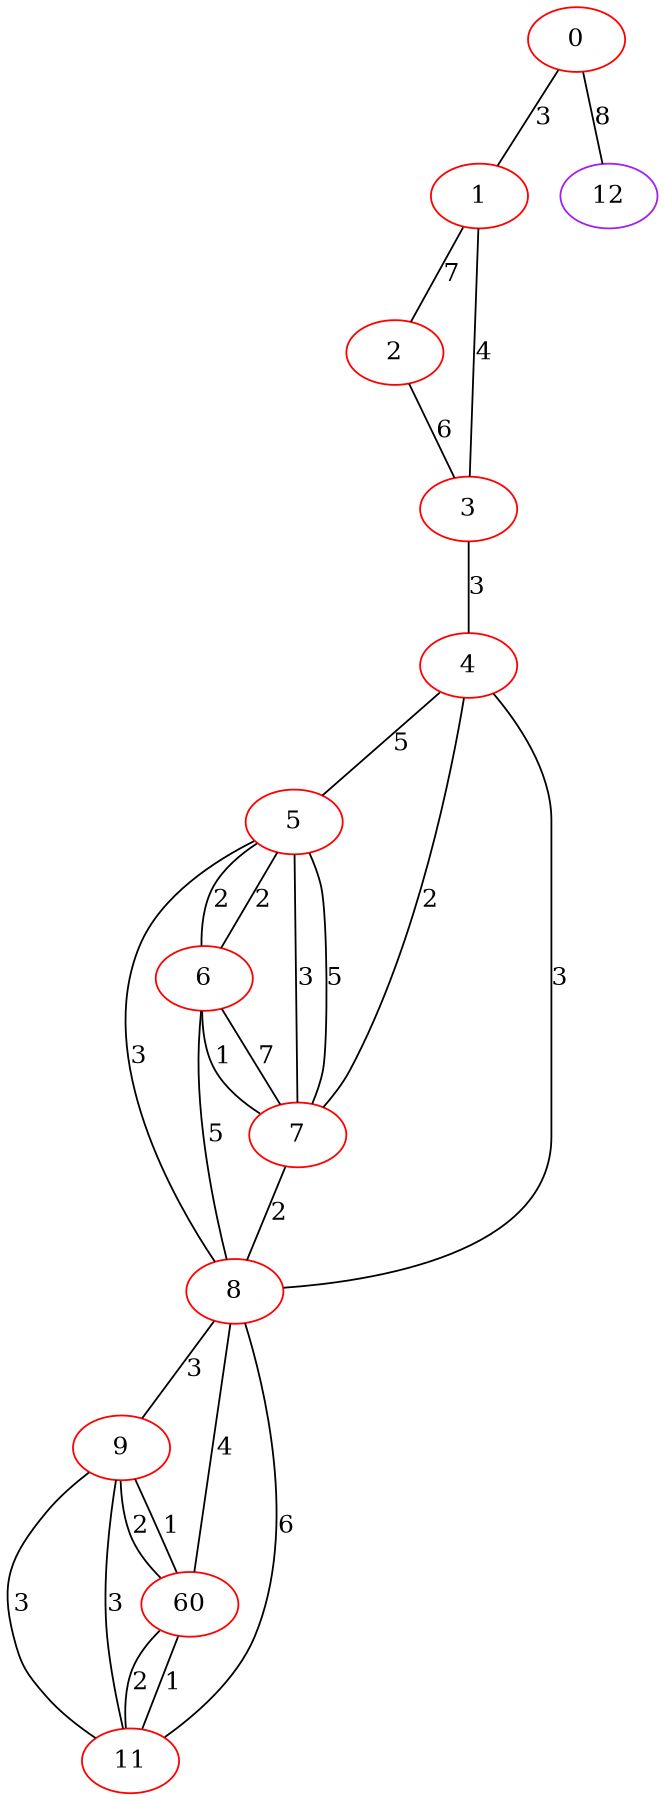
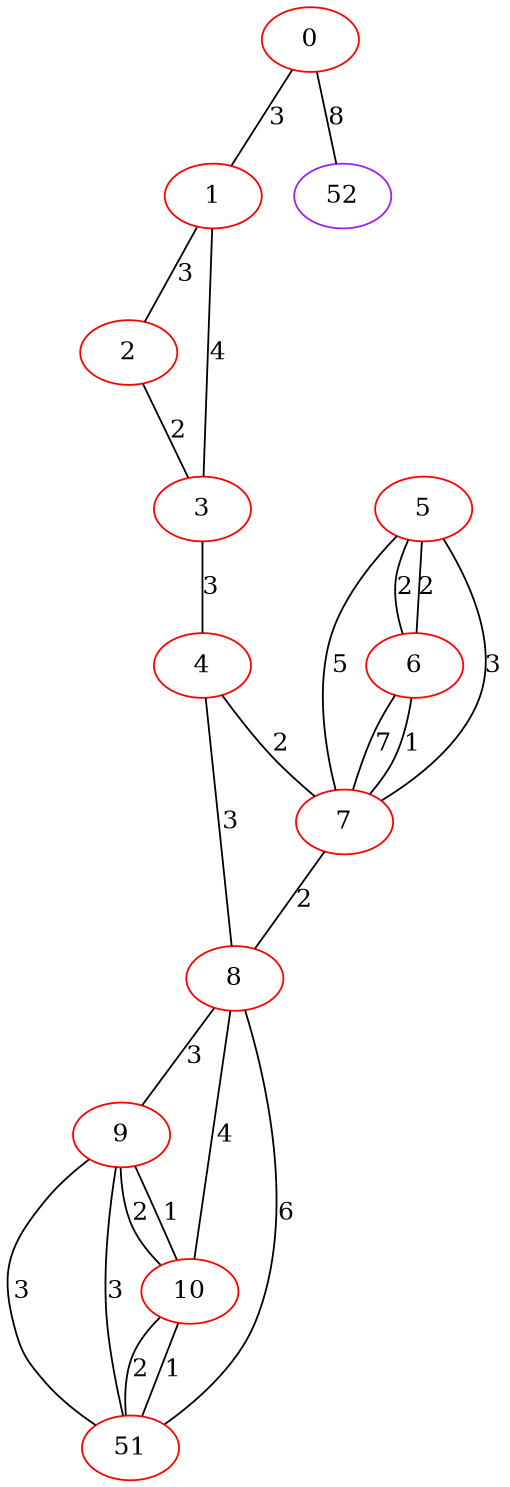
(609, 196) -> (343, 196)
(452, 274) -> (186, 274)
(445, 431) -> (179, 431)
(381, 744) -> none
(126, 1034) -> none
(203, 1136) -> none
(190, 1604) -> (190, 1291)
(131, 1761) -> (131, 1448)
